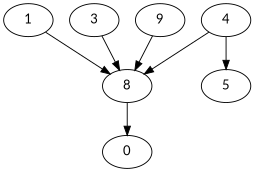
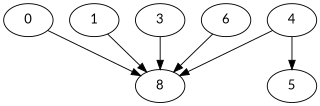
(160, 20) -> (226, 20)
(127, 114) -> (90, 51)
